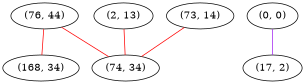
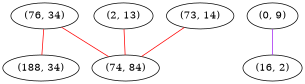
(45, 16) -> (45, 16)
(273, 16) -> (273, 16)
(41, 68) -> (41, 68)
(126, 68) -> (126, 68)
(273, 68) -> (273, 68)
